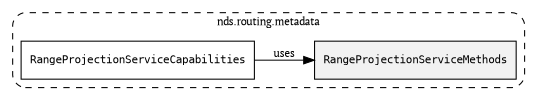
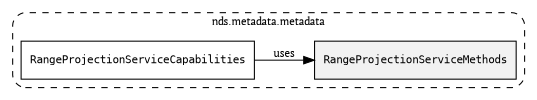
(269, 23) -> (269, 23)
